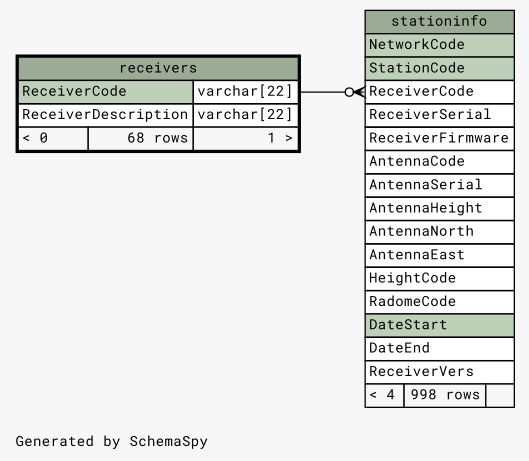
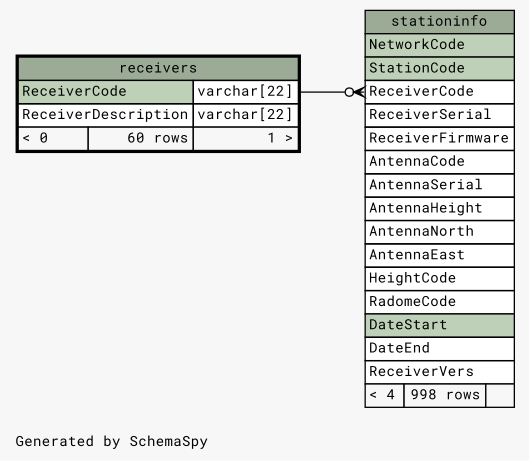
(158, 138) -> (158, 138)
